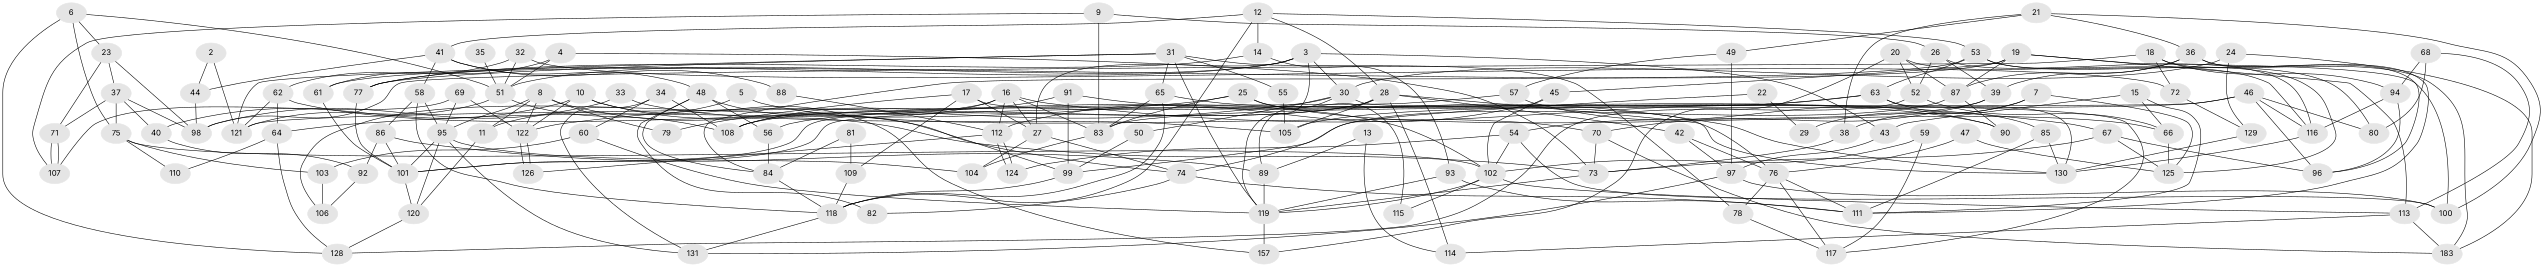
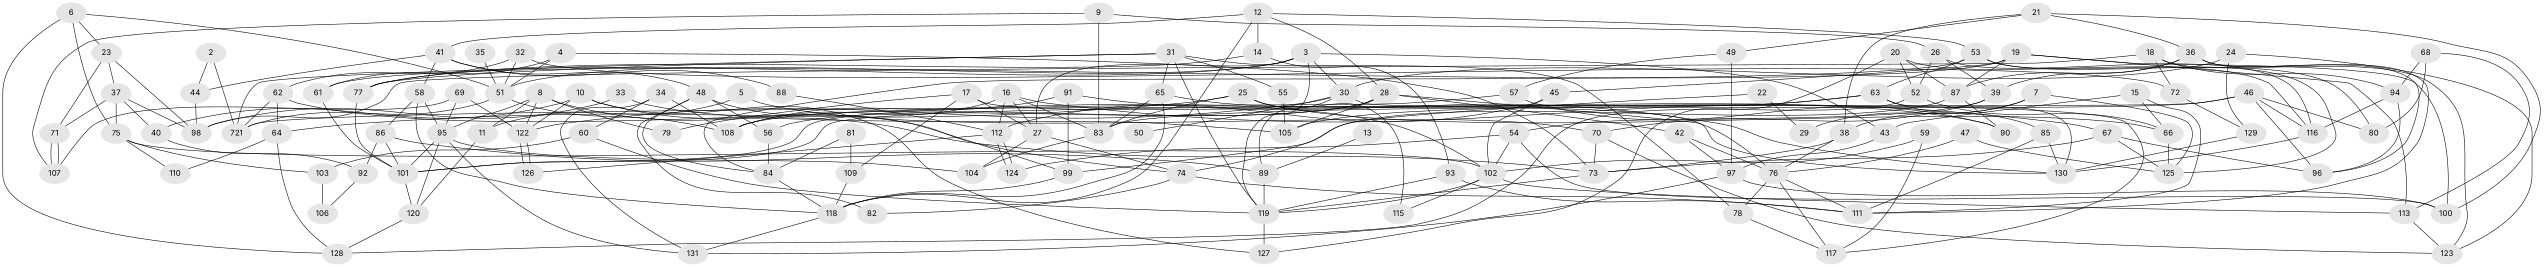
(618, 108) -> none
(237, 133) -> (237, 133)
(1114, 148) -> none
none -> (1809, 153)
(1264, 254) -> (1264, 254)
(1451, 254) -> none
(2447, 254) -> (2447, 254)
